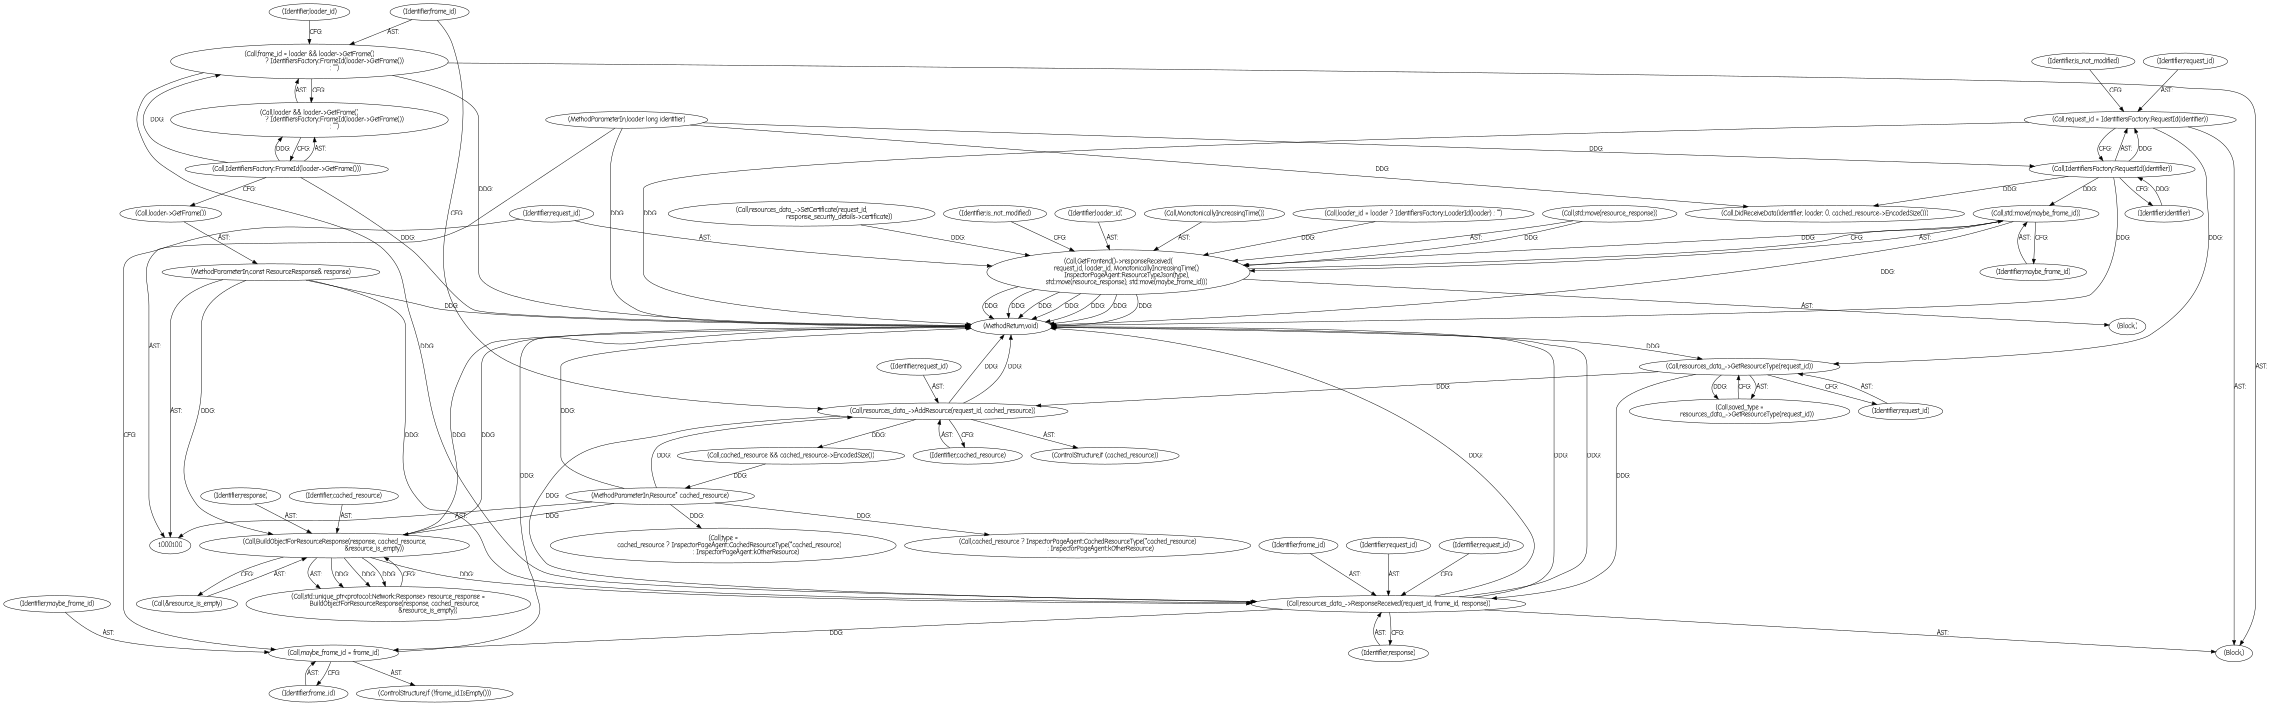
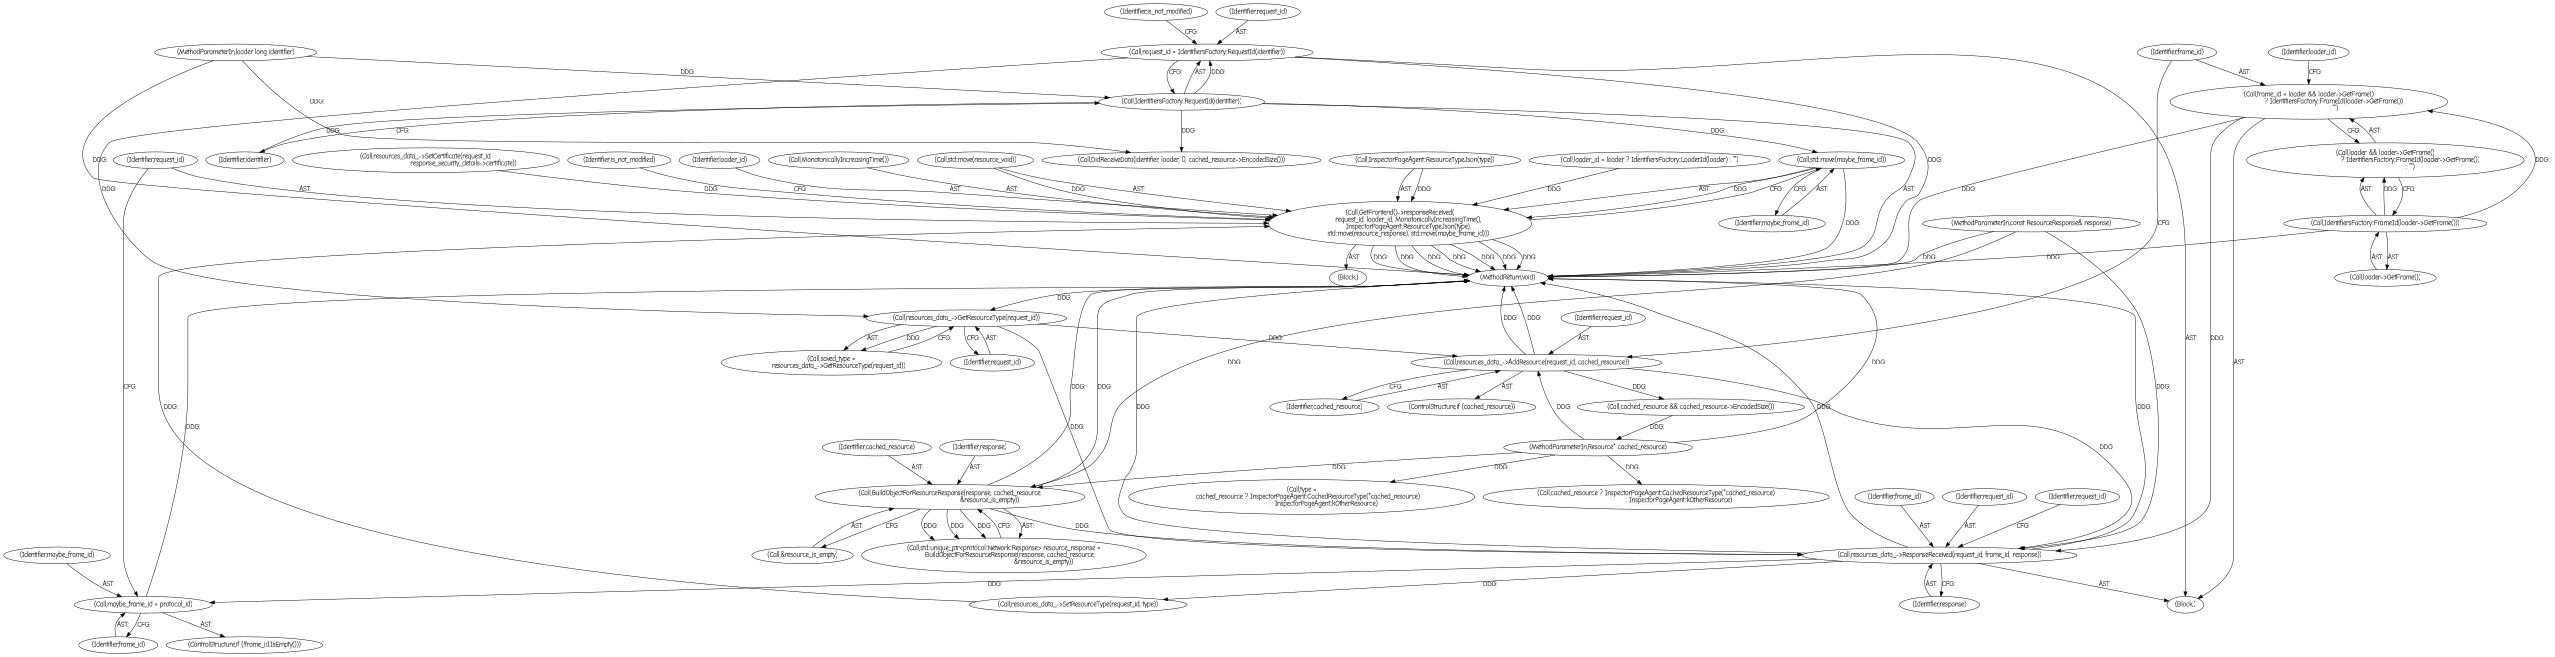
none -> (1425, 160)
(250, 189) -> (2395, 258)
(1610, 214) -> (976, 160)
(2124, 238) -> (1911, 189)
(217, 241) -> (2370, 253)
(170, 546) -> none
none -> (1078, 605)
(334, 653) -> (143, 605)
